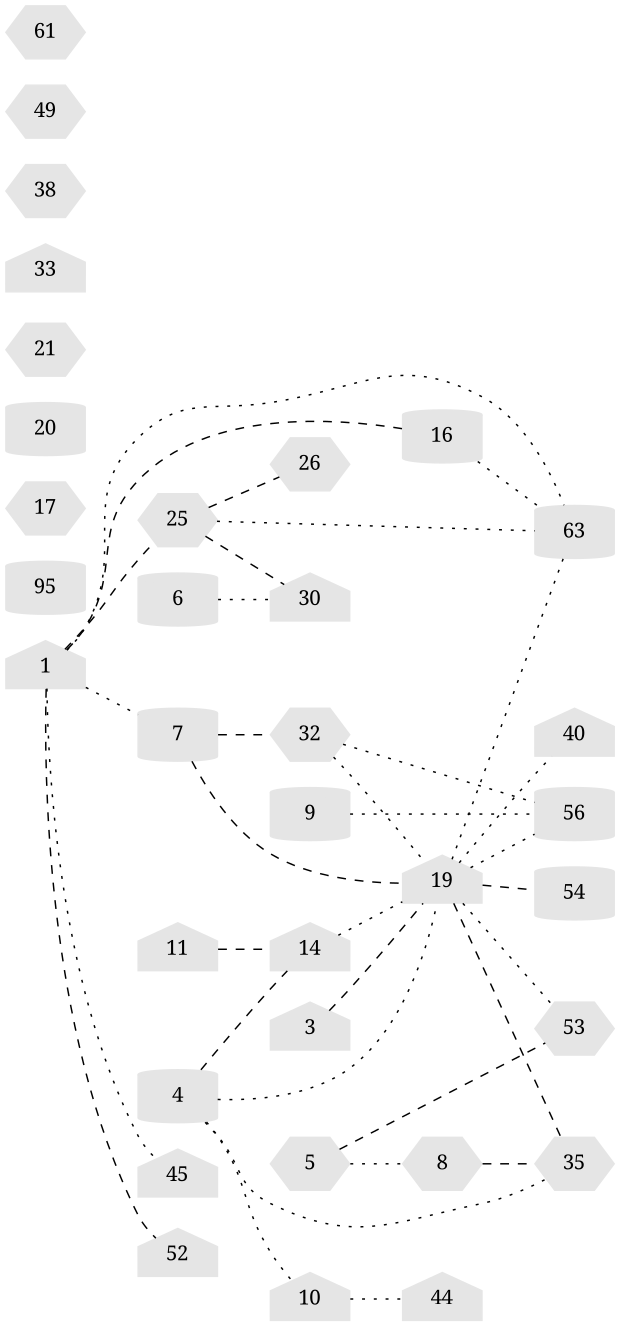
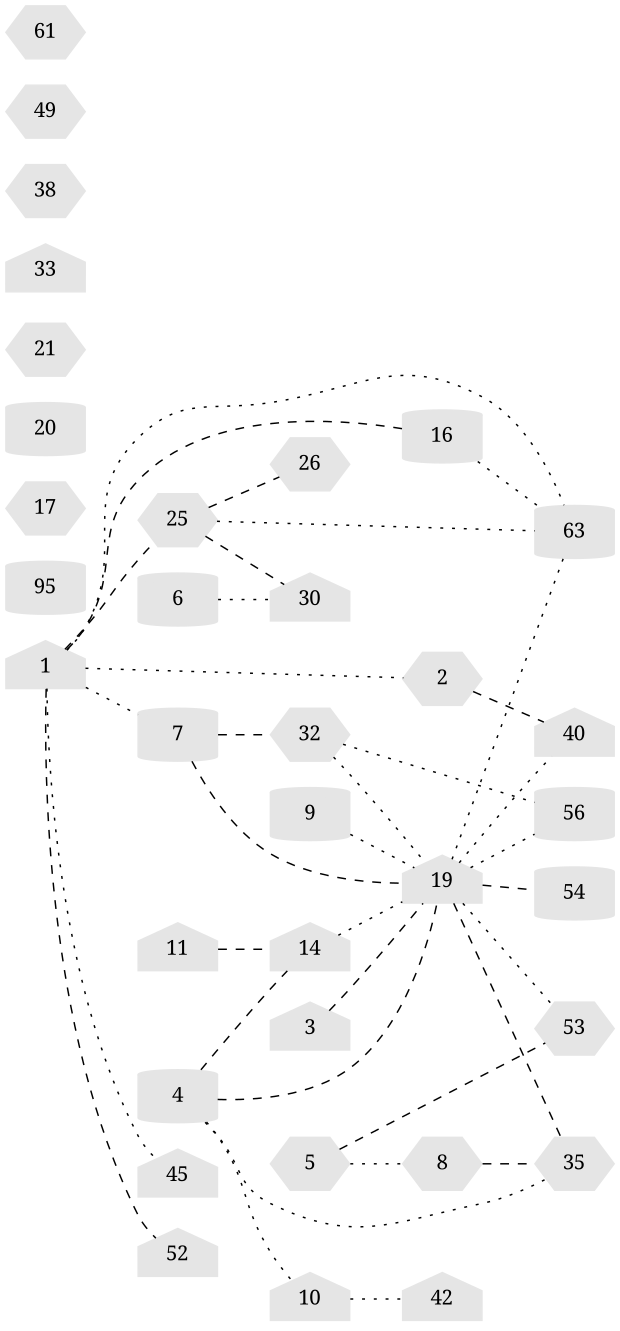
none -> (442, 679)
(442, 814) -> (382, 851)
(369, 1051) -> (369, 1051)
(442, 1299) -> (442, 1299)
